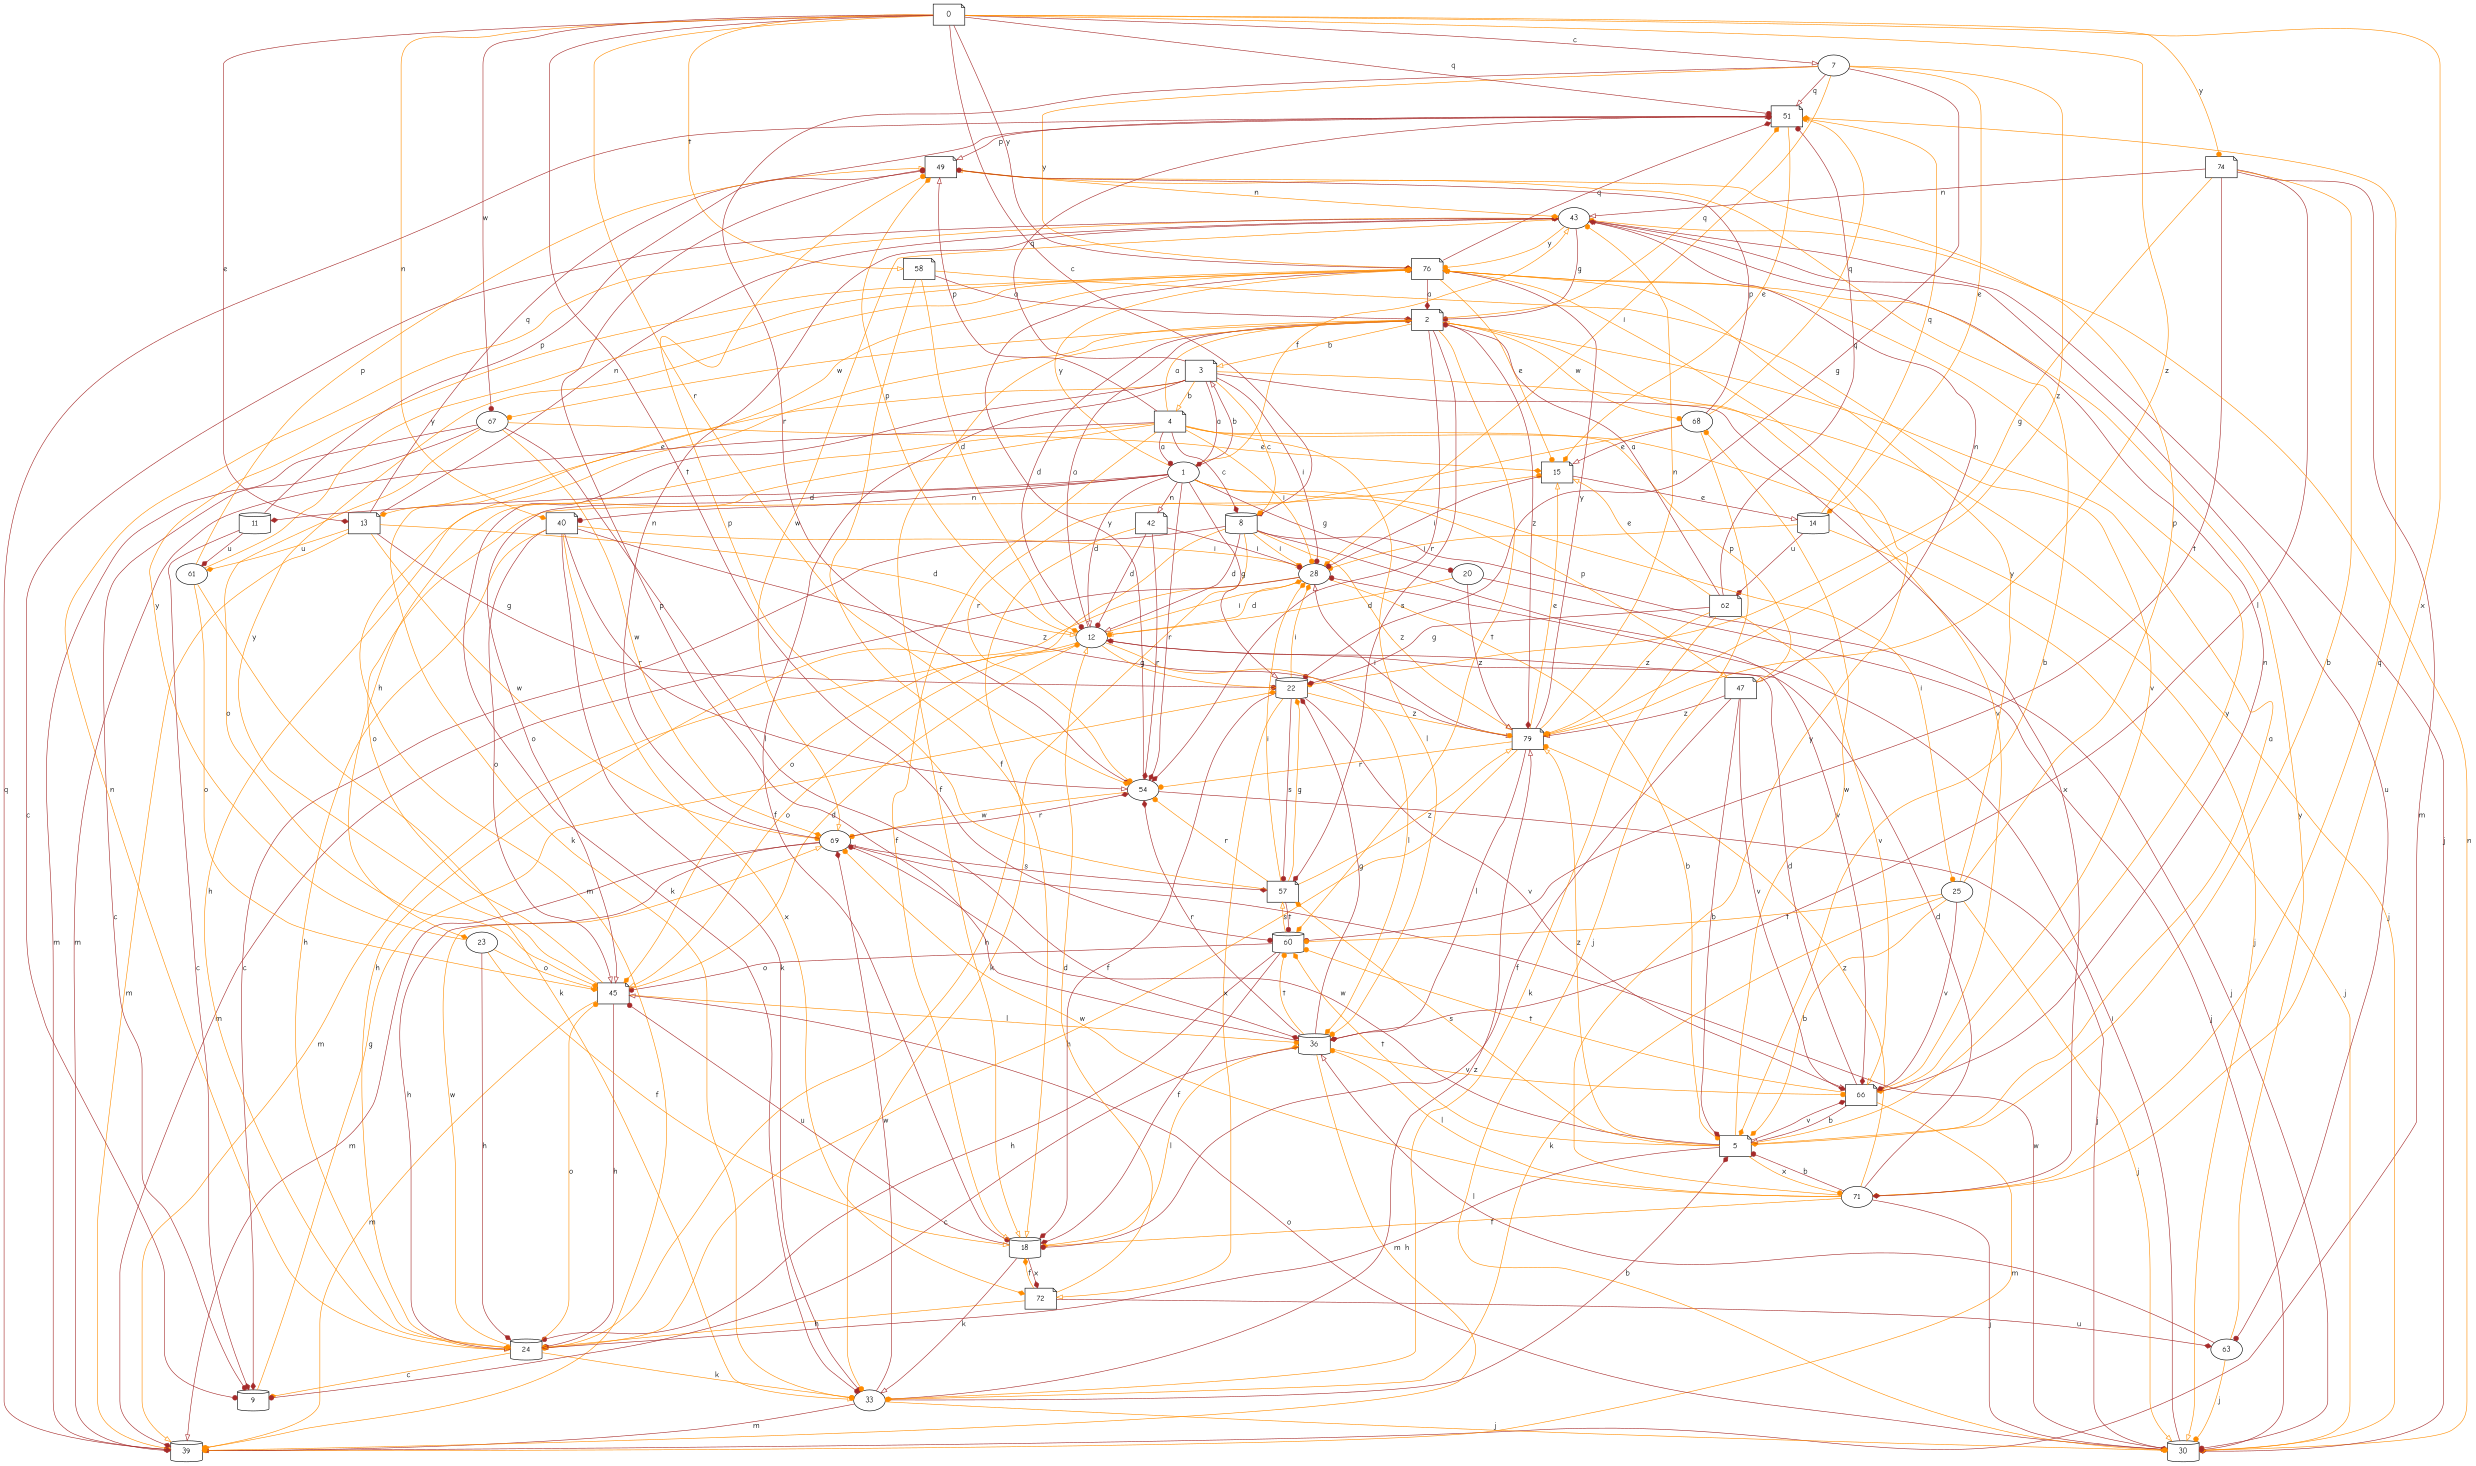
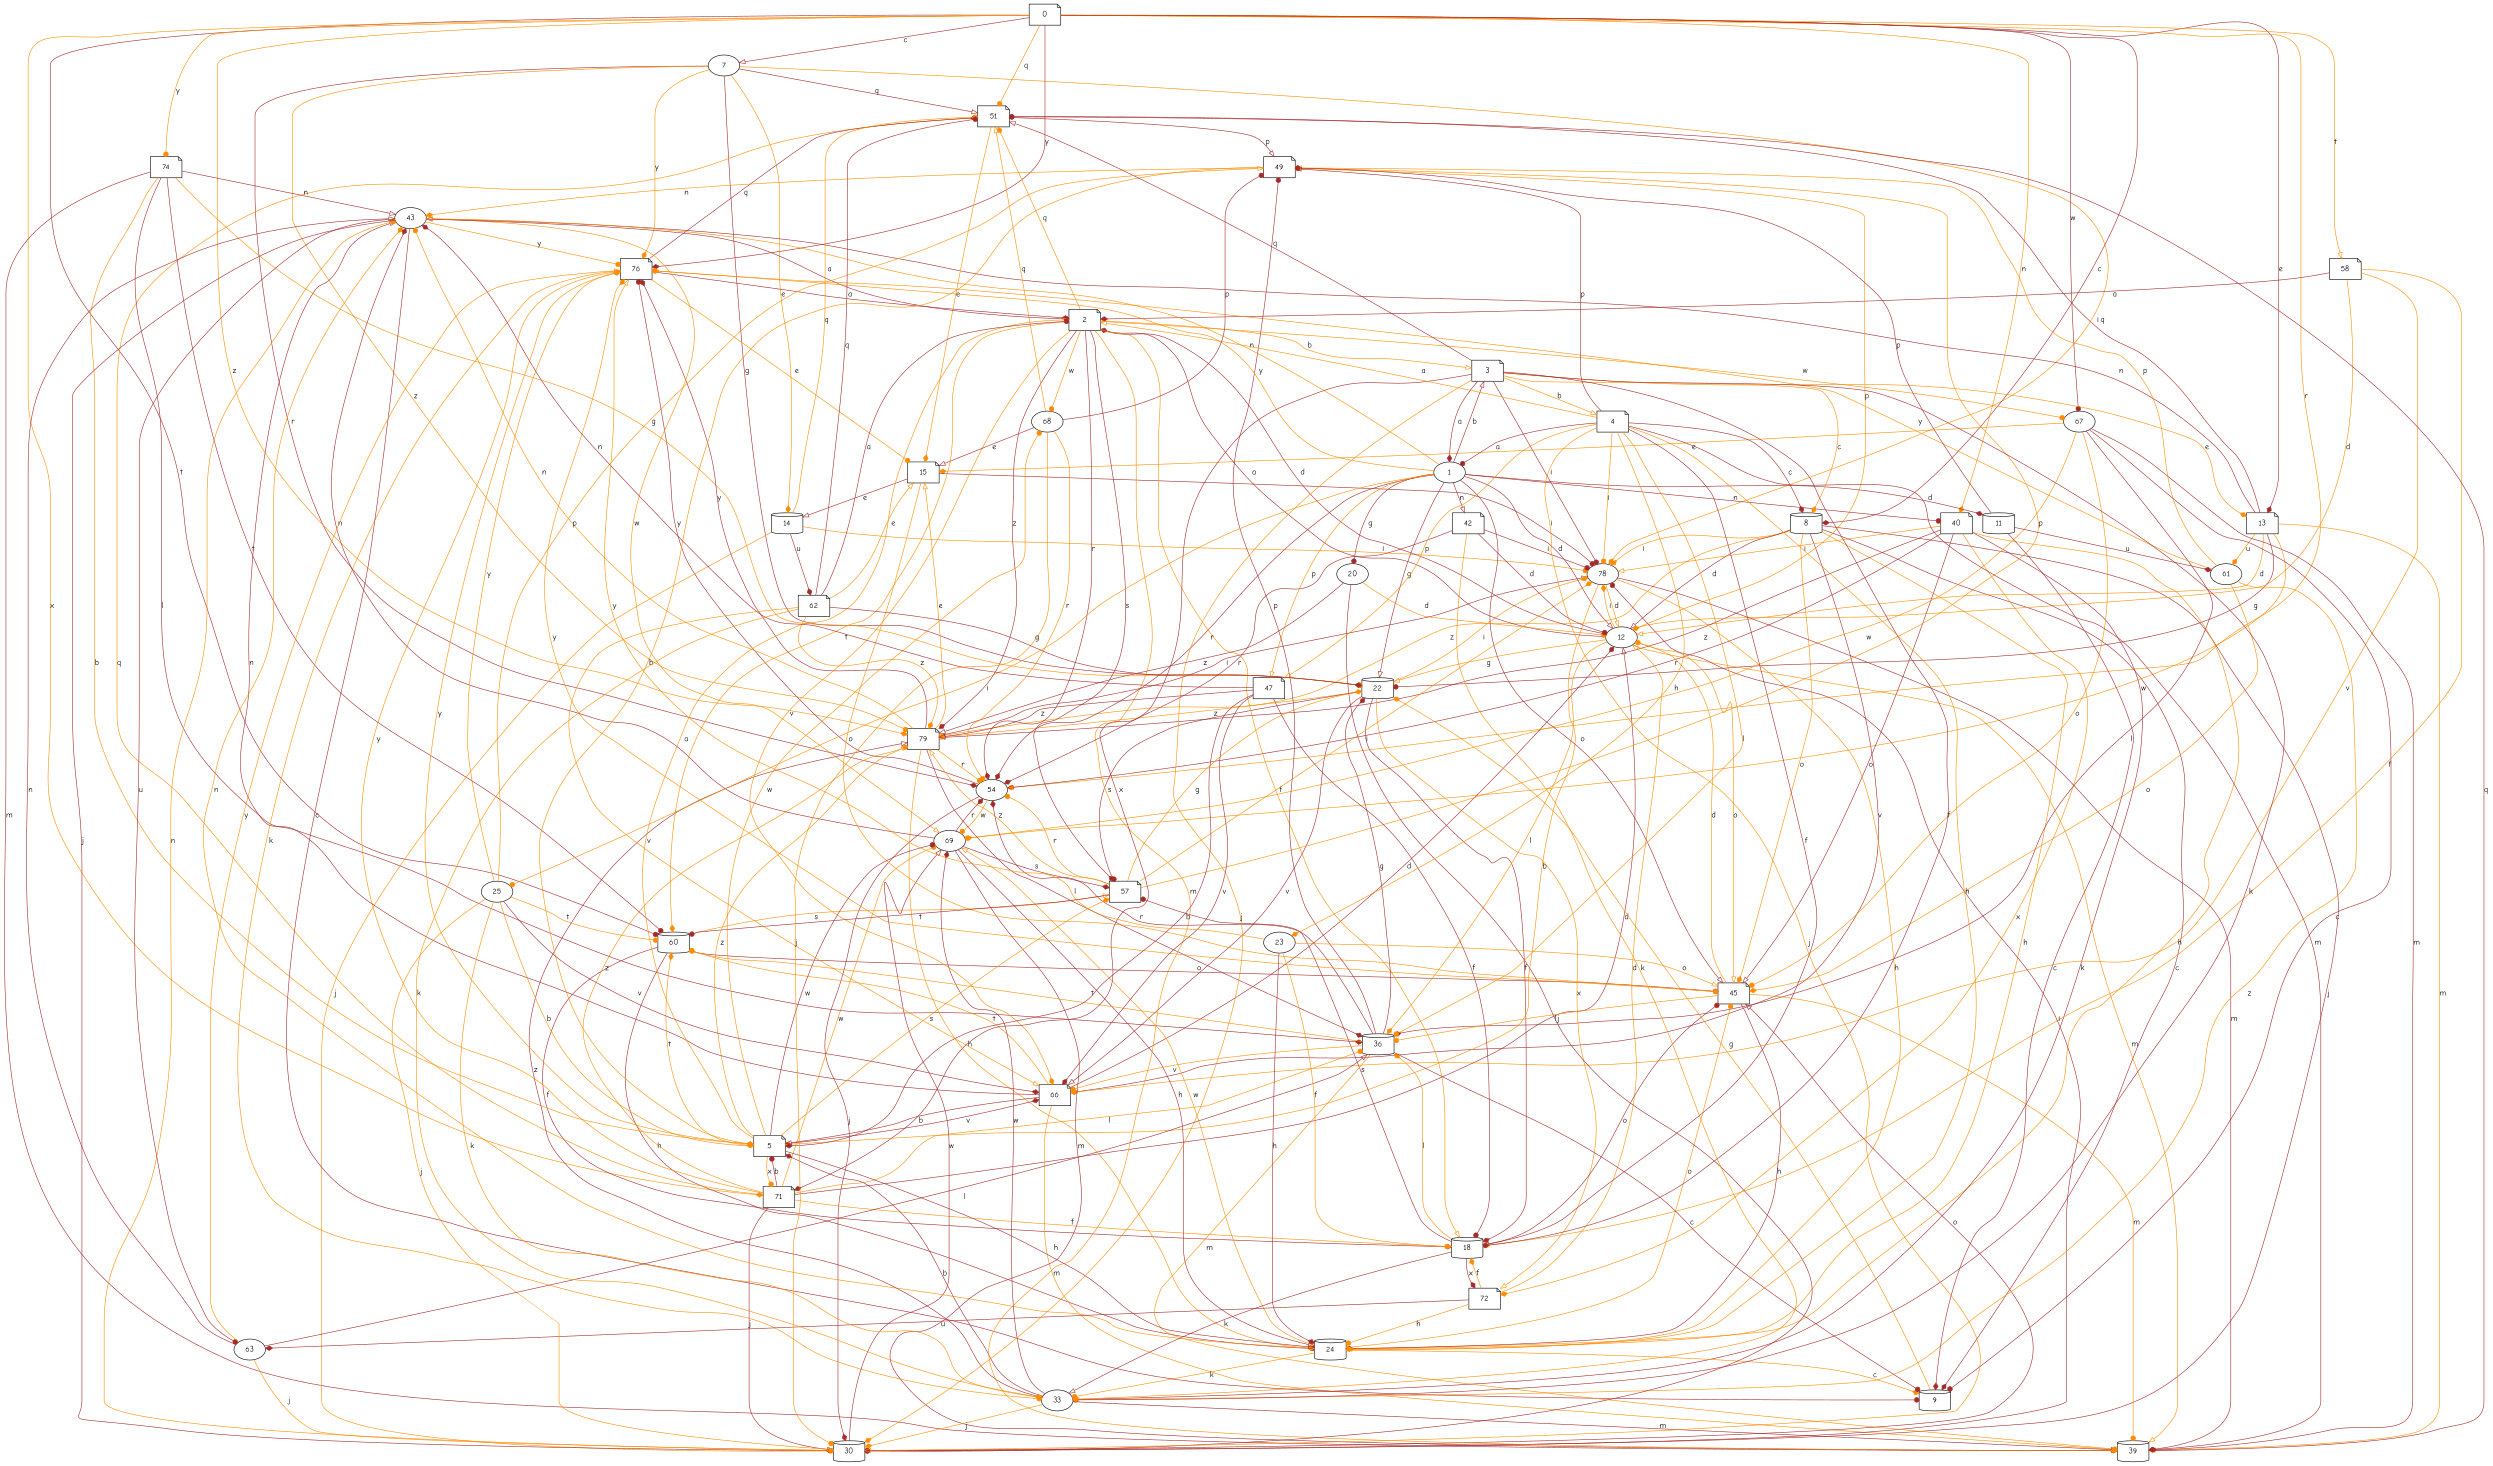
(1366, 65) -> (1020, 63)
(1580, 269) -> (830, 269)
(1297, 345) -> (1252, 345)
(512, 527) -> (1094, 923)
(1314, 574) -> (1603, 574)
none -> (28, 692)
(898, 793) -> (1813, 889)
(562, 993) -> (2250, 993)
none -> (1340, 1019)
(803, 1121) -> (1625, 1121)
(1857, 1197) -> (779, 1197)
